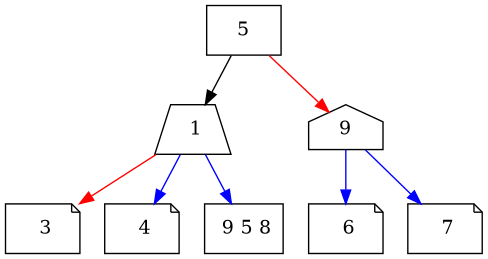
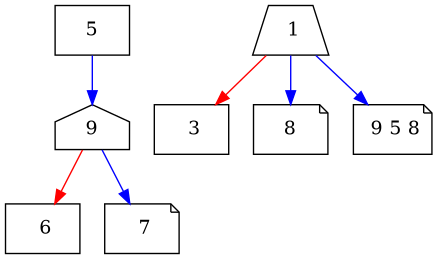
(222, 74) -> none
(294, 79) -> (92, 73)
(346, 170) -> (72, 171)
(43, 229) -> (192, 130)
(142, 229) -> (291, 130)
(244, 229) -> (393, 130)
(346, 229) -> (43, 229)
